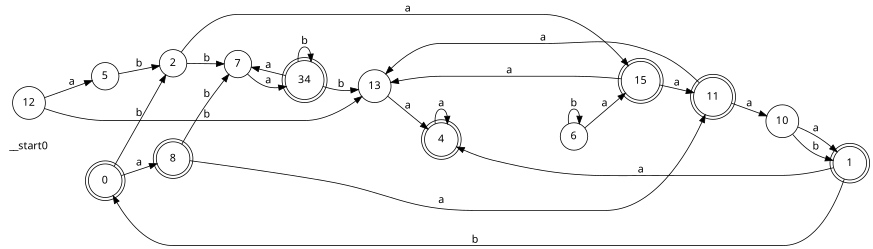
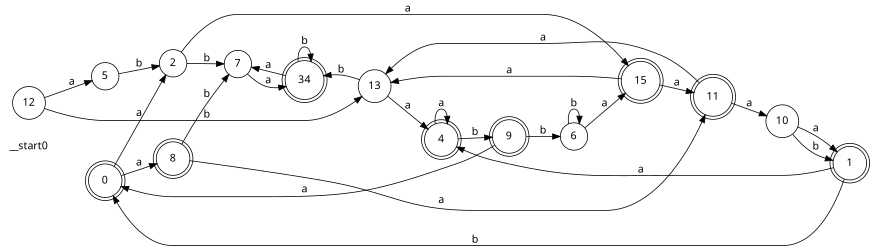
(337, 90) -> (346, 76)
(139, 113) -> (139, 113)
none -> (509, 136)
